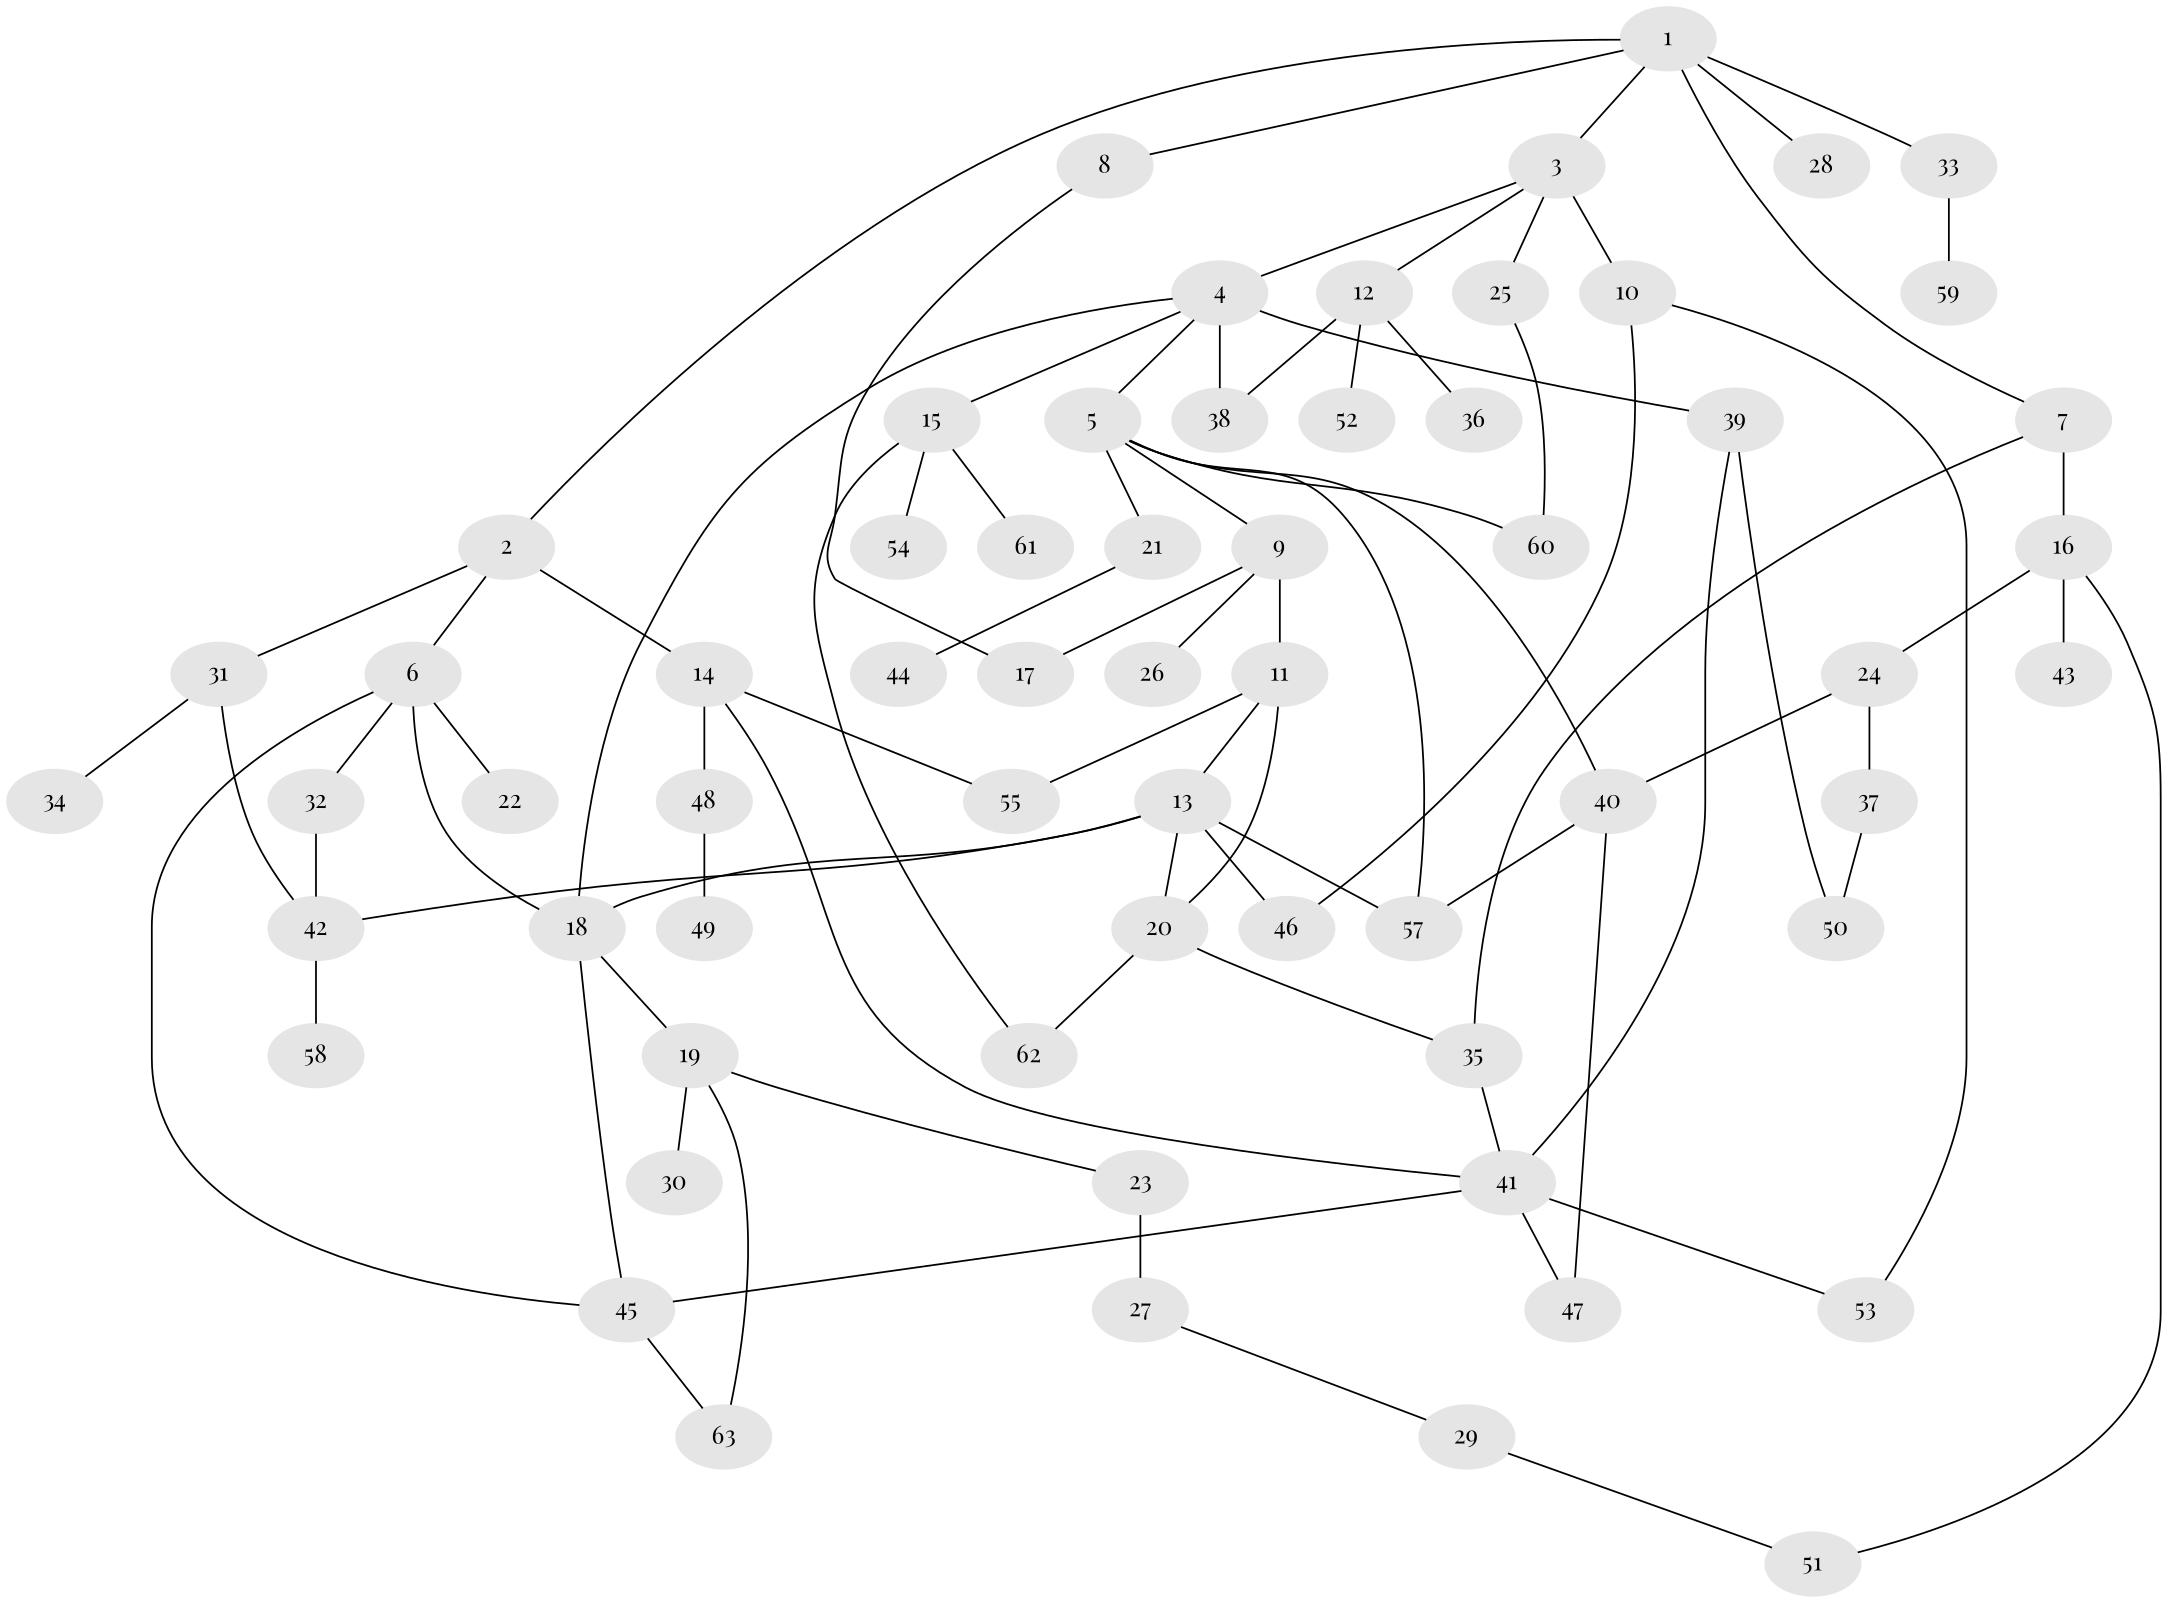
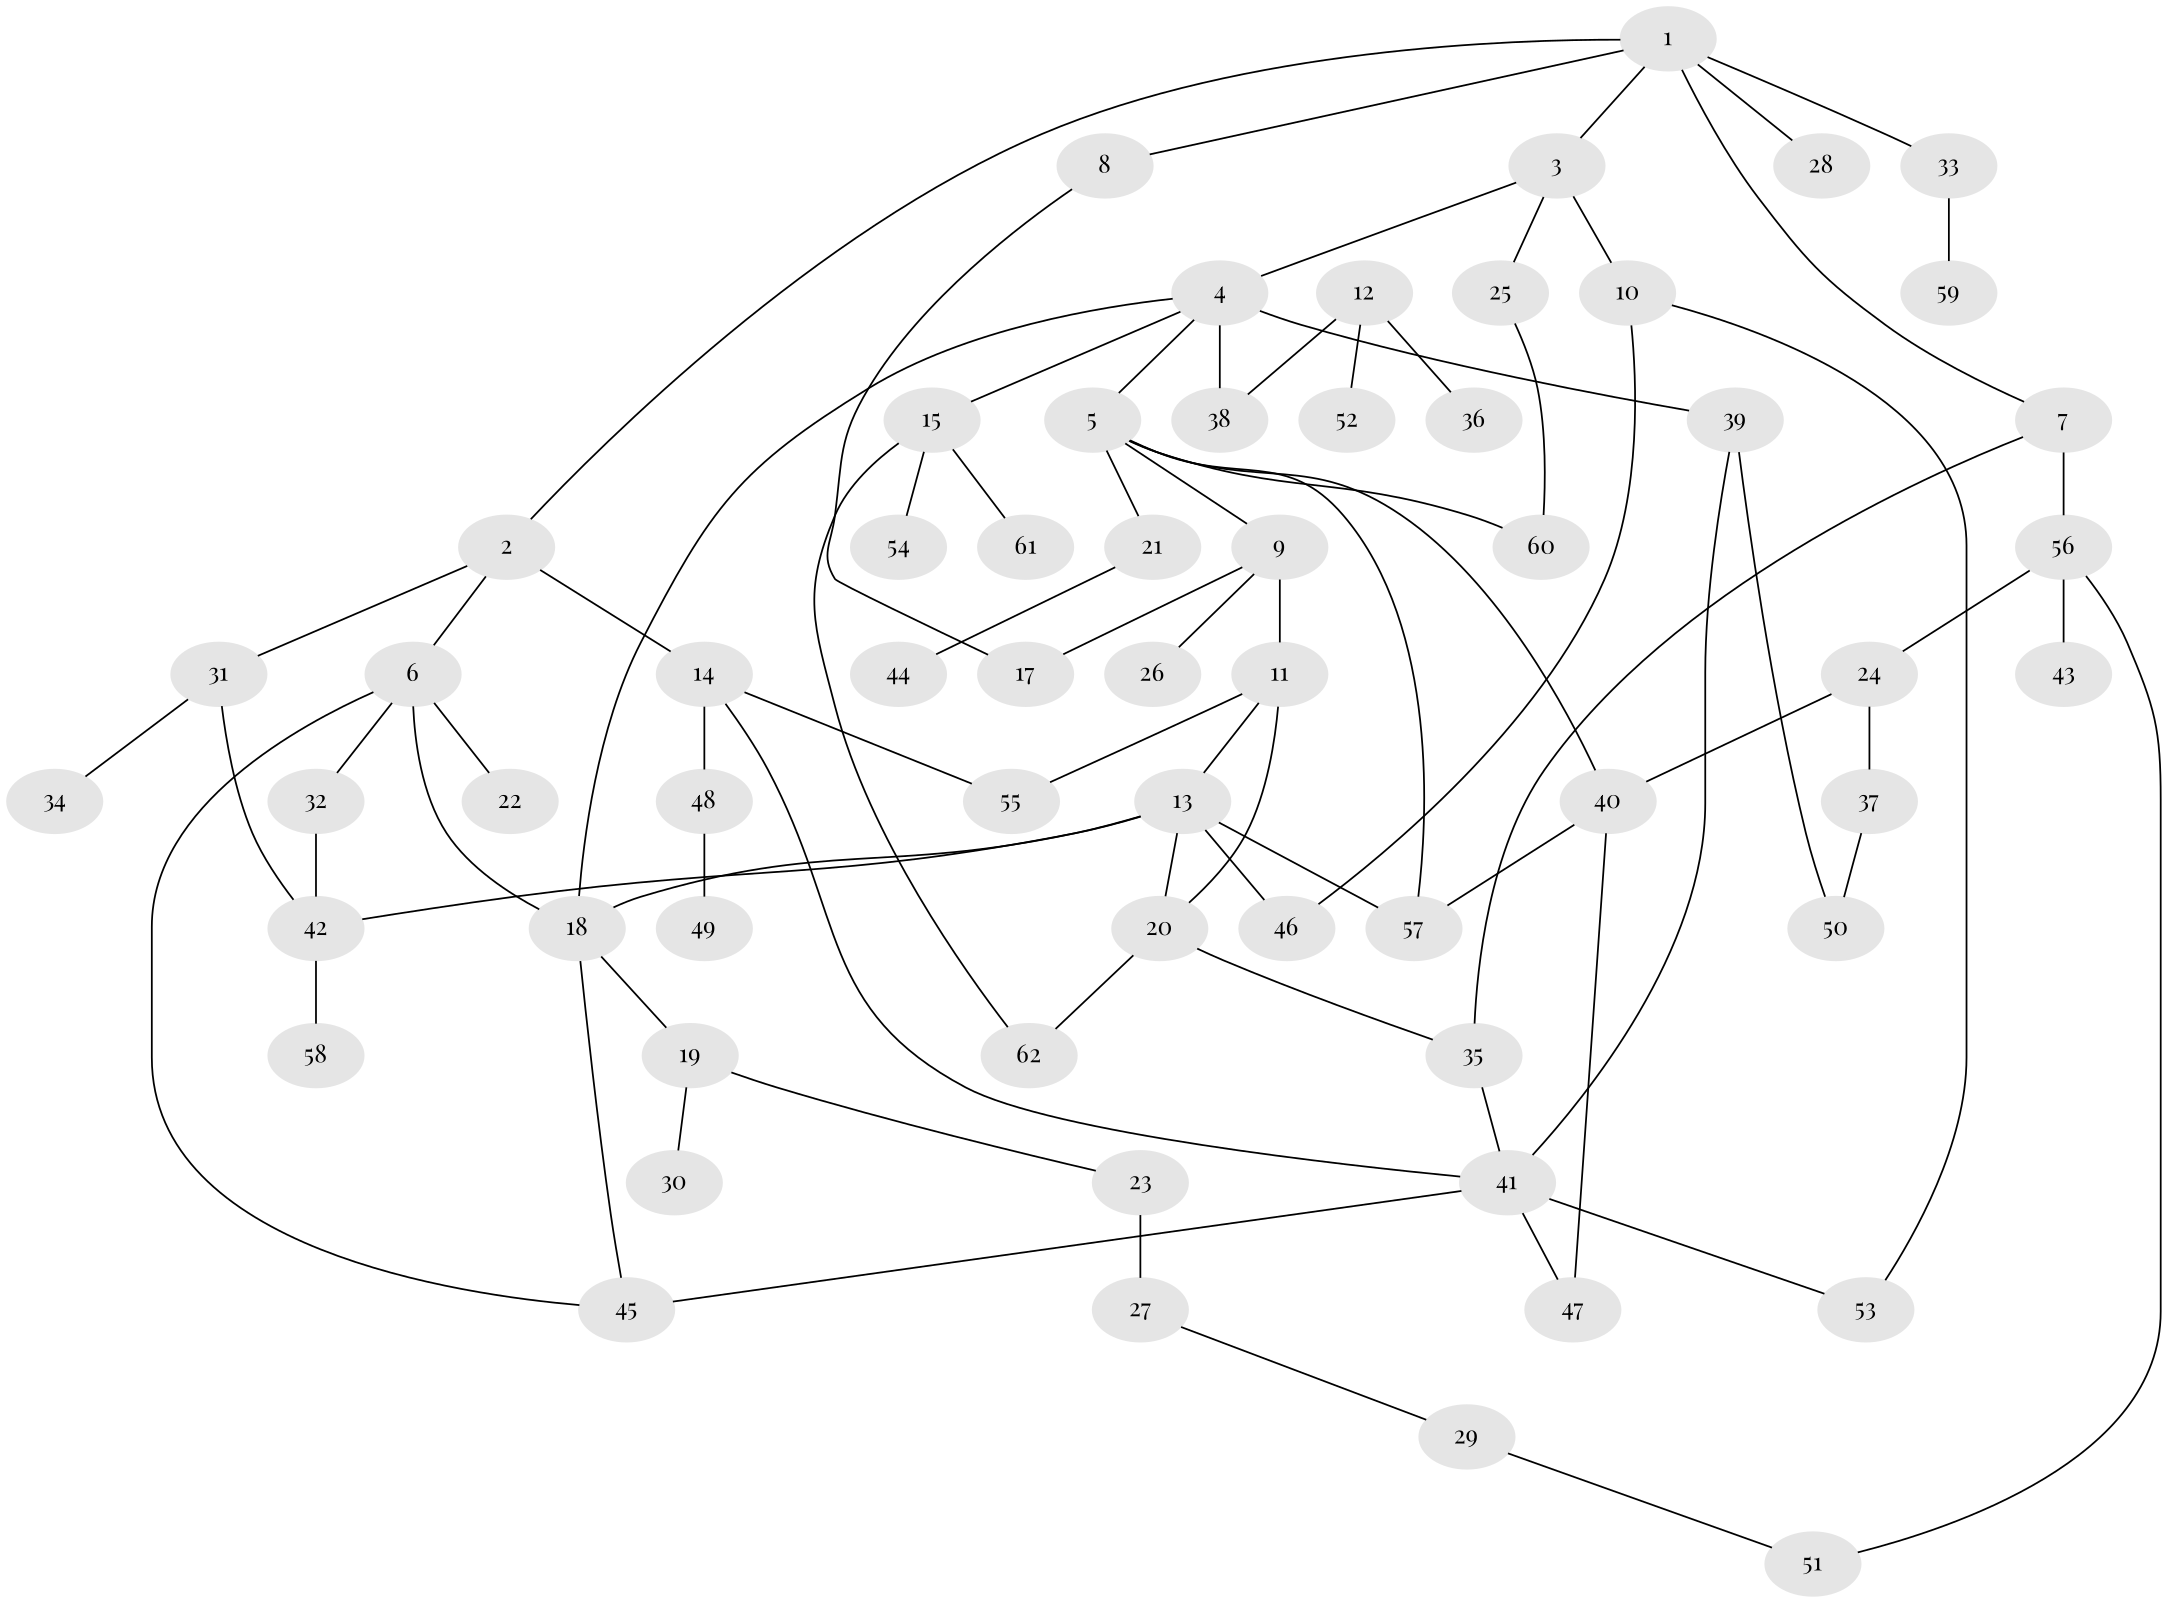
(1461, 230) -> none
(2064, 547) -> (2064, 547)
(724, 1437) -> none
